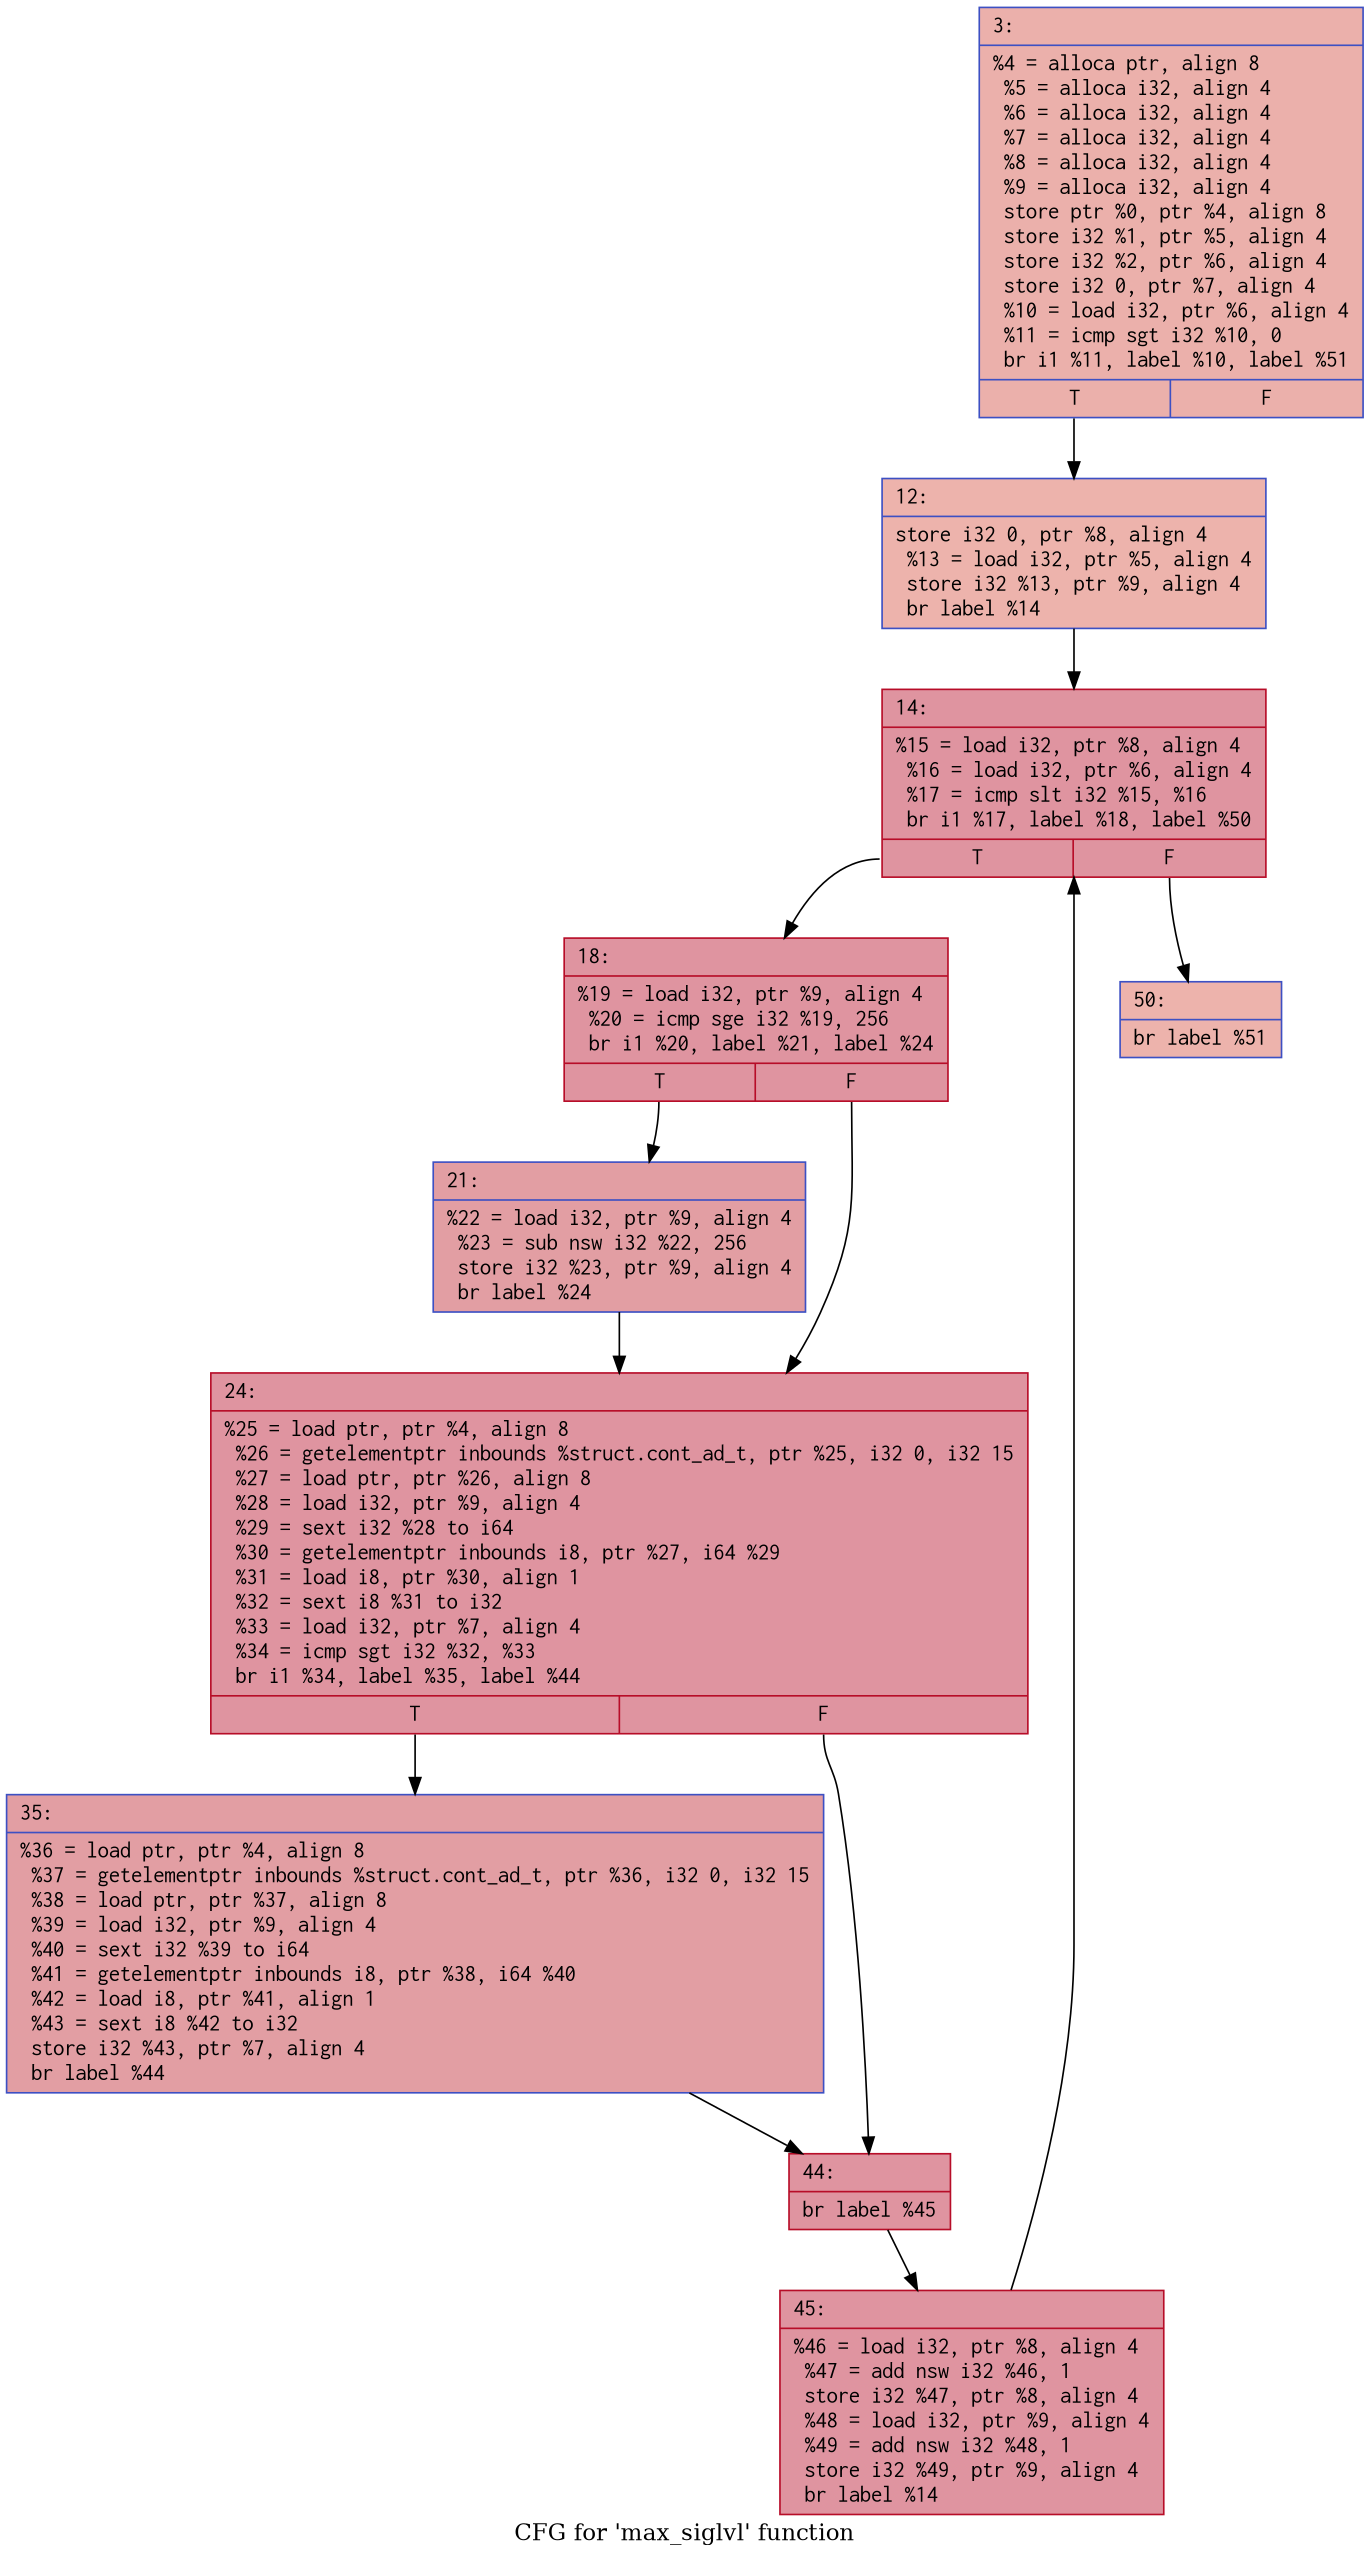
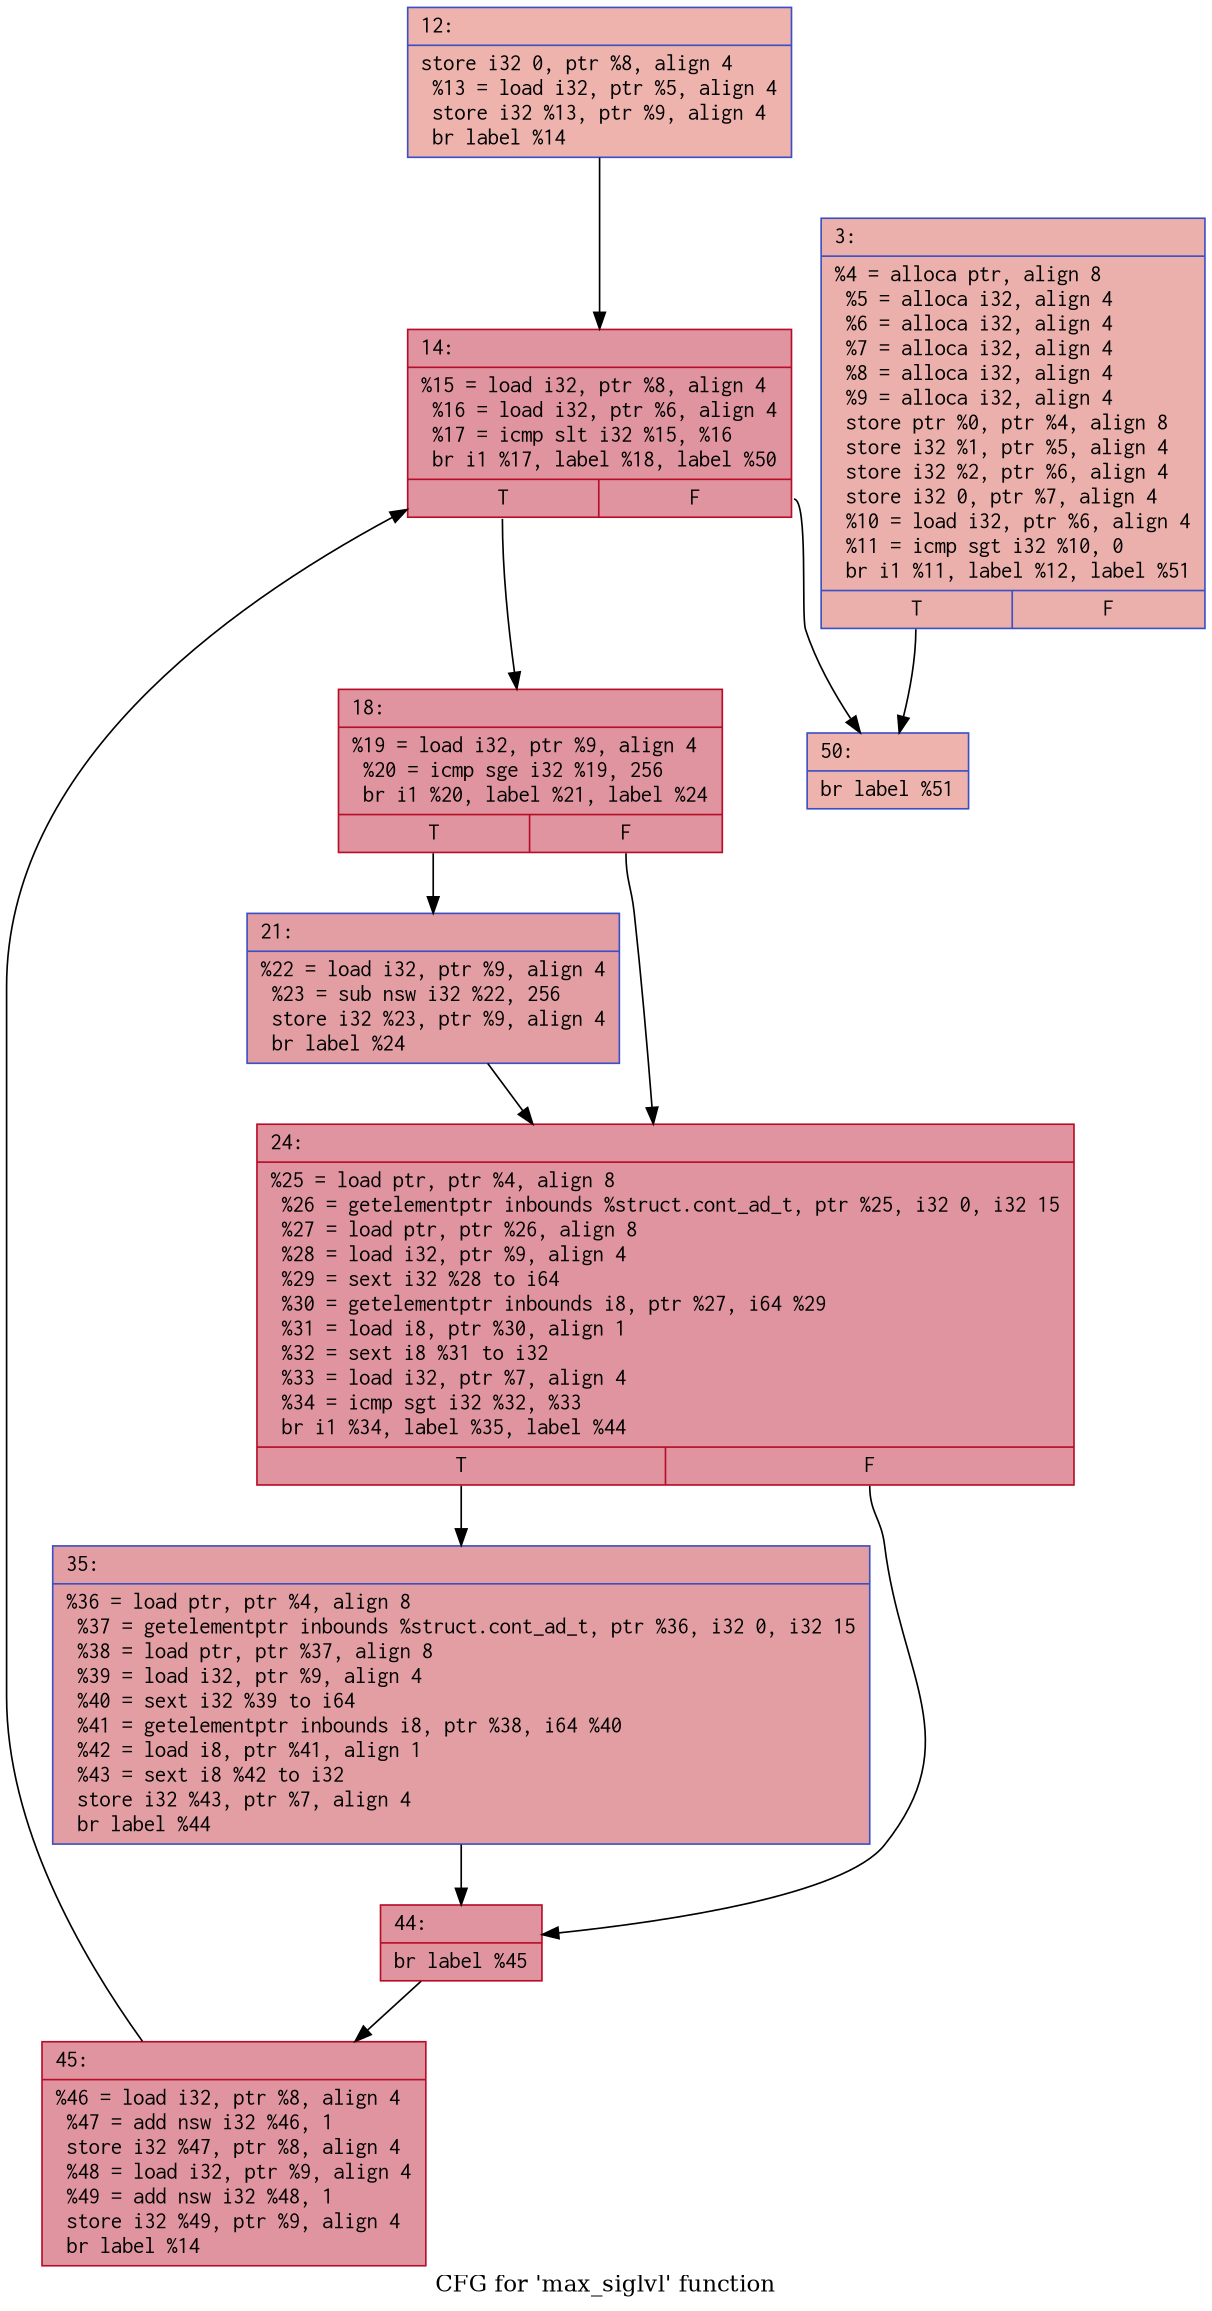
(1171, 360) -> (1013, 571)
(1074, 440) -> (912, 673)
